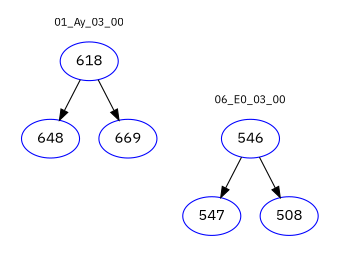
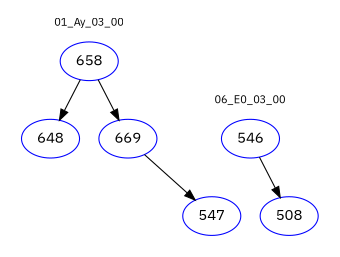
(89, 61) -> (89, 61)
(234, 173) -> (166, 174)
